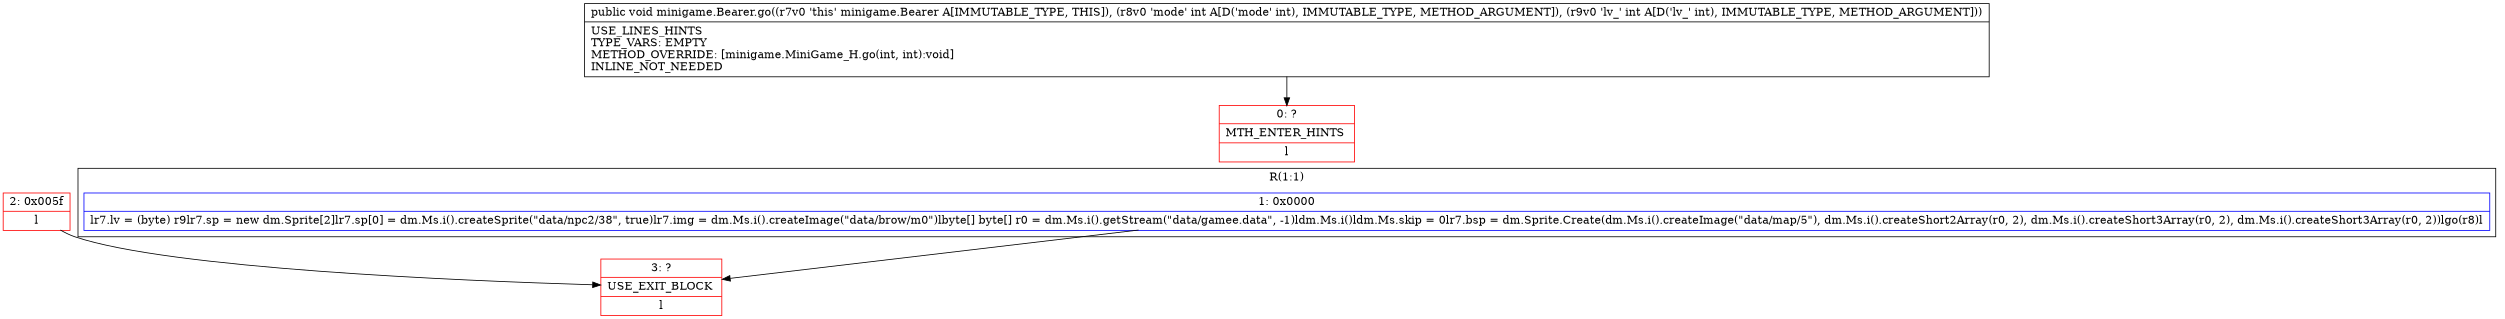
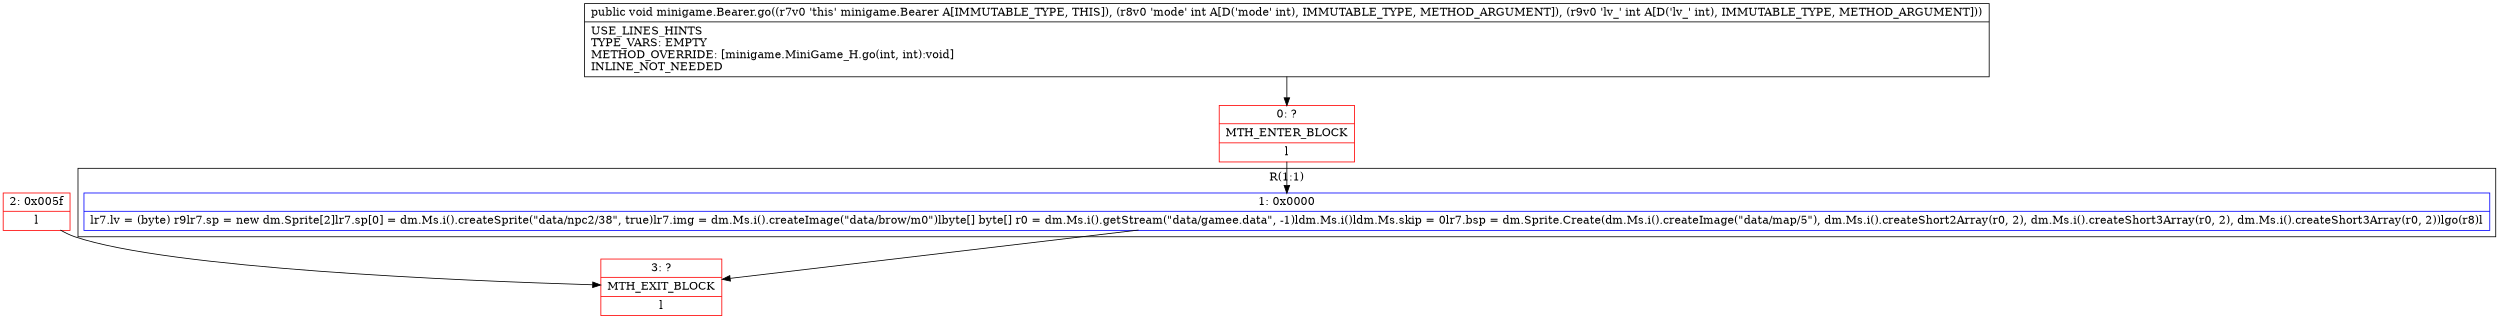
(1285, 133) -> (1287, 133)
none -> (1287, 173)
(660, 286) -> (661, 286)
